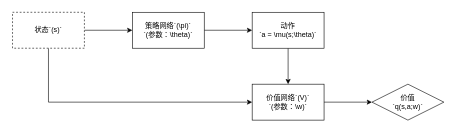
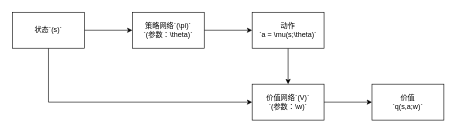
(48, 30) -> (48, 30)
(408, 102) -> (408, 102)
